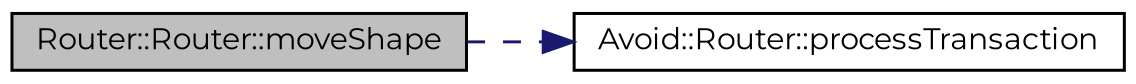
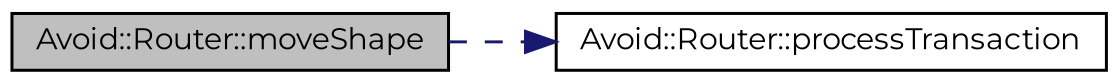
(239, 42) -> (230, 42)
